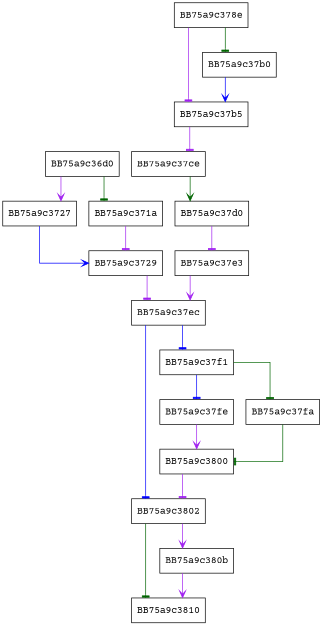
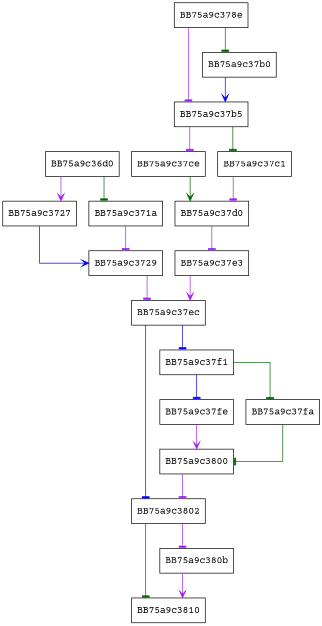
none -> (255, 164)
(183, 534) -> (183, 534)
